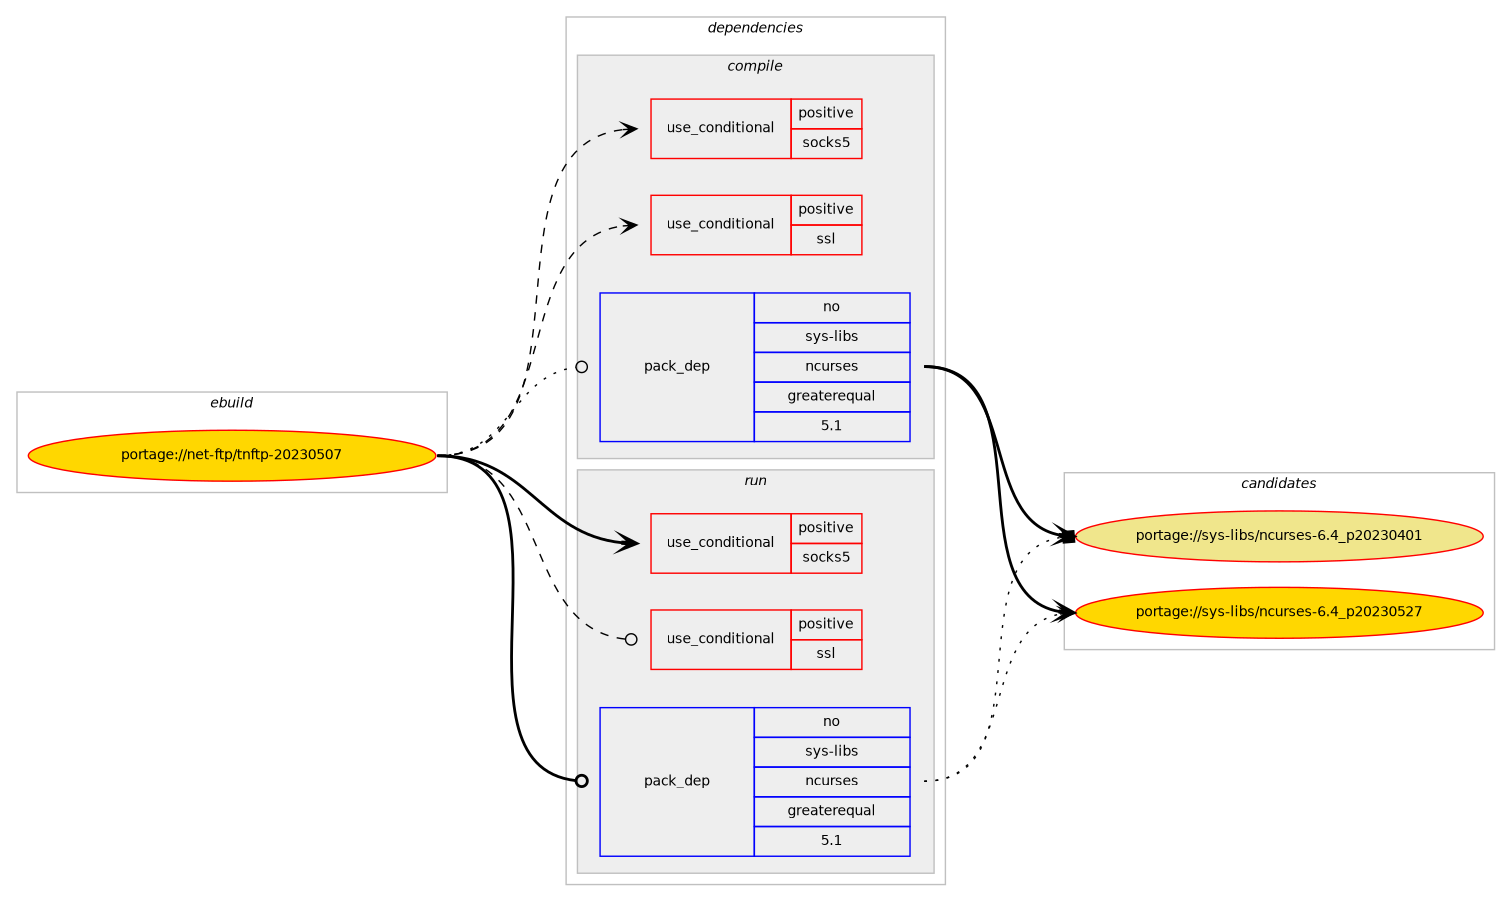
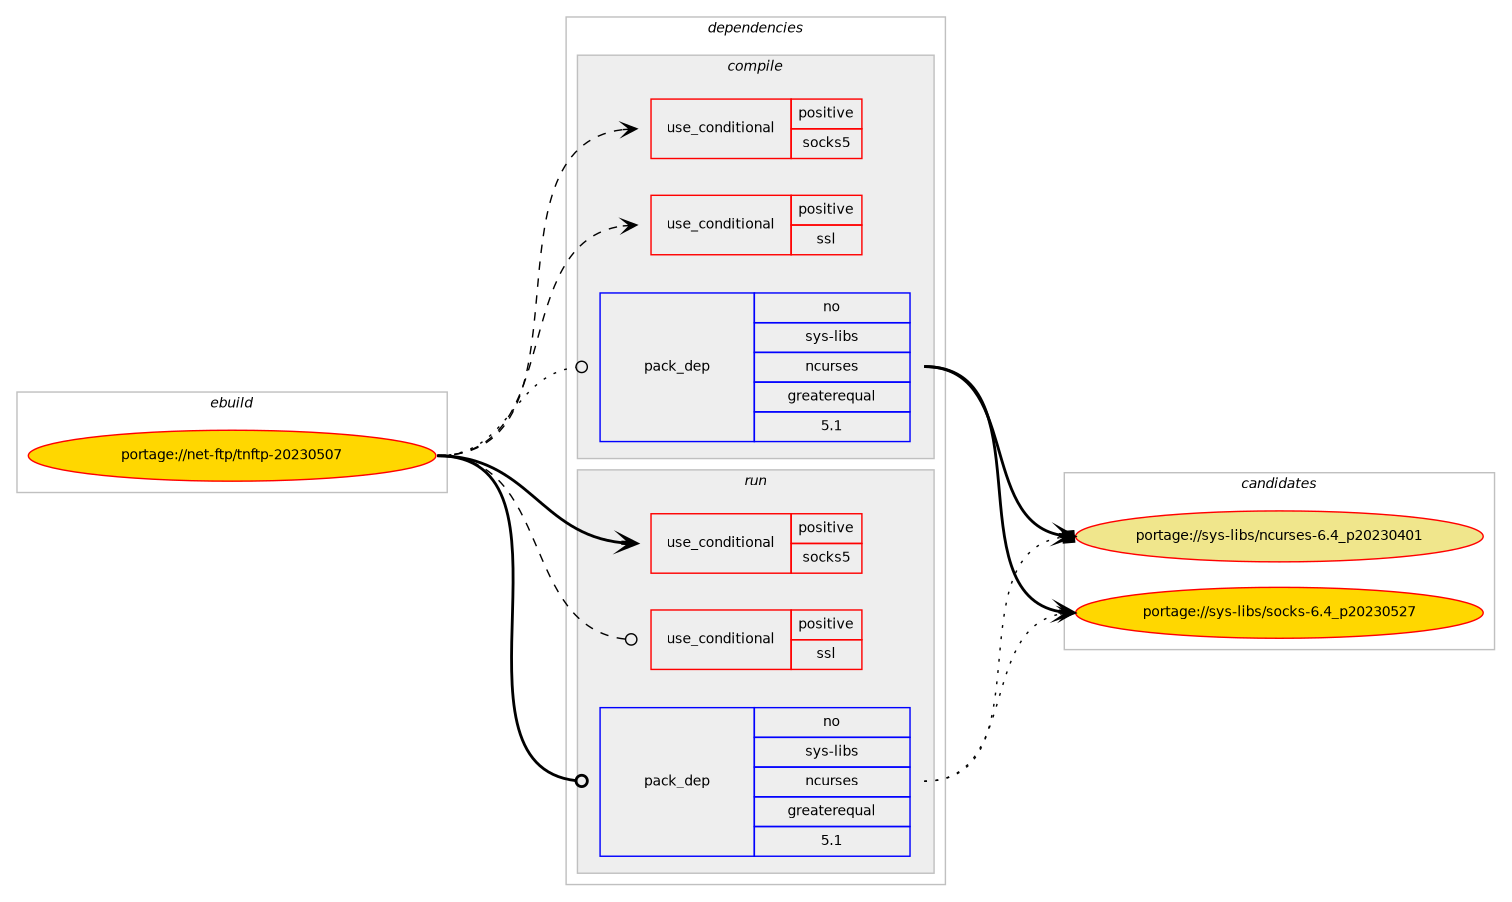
(1279, 613) -> (1279, 613)
